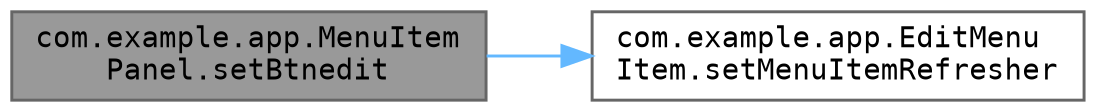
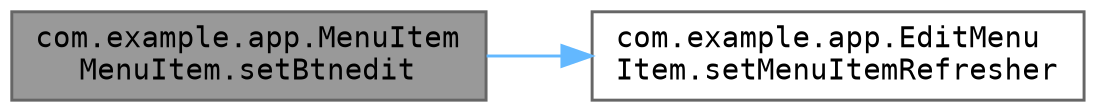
(249, 56) -> (249, 56)
